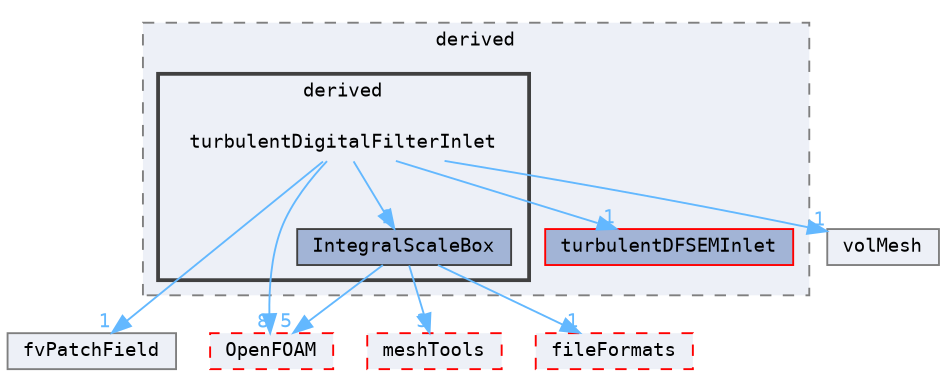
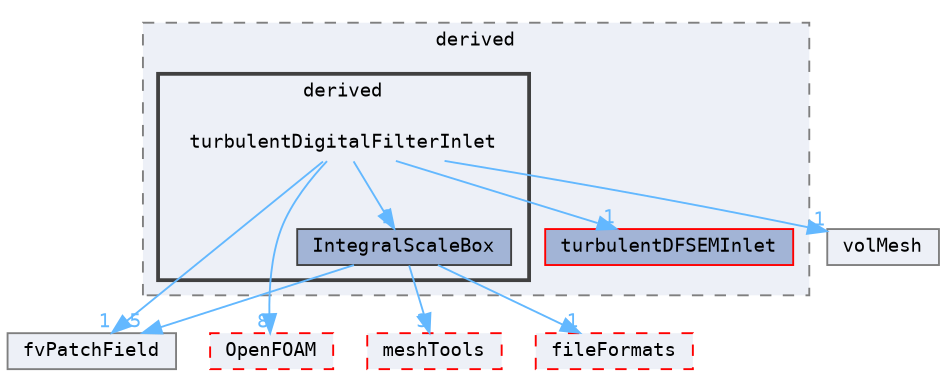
(327, 307) -> (223, 307)
